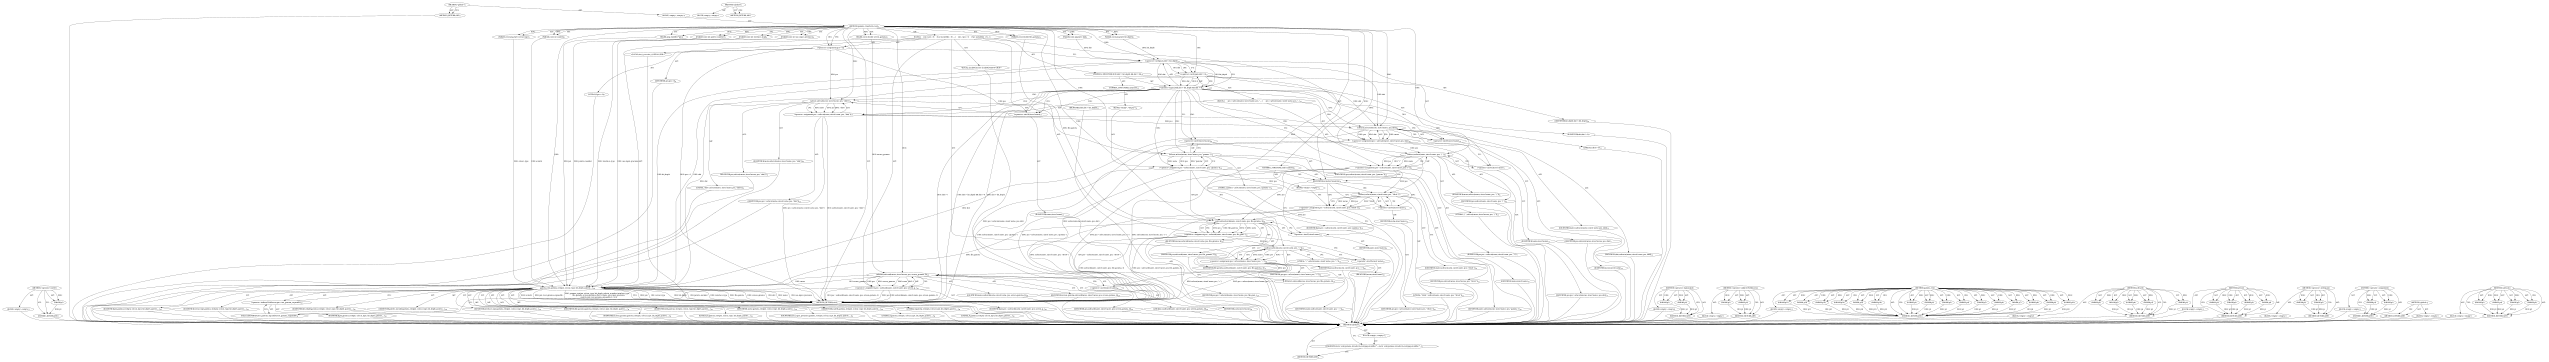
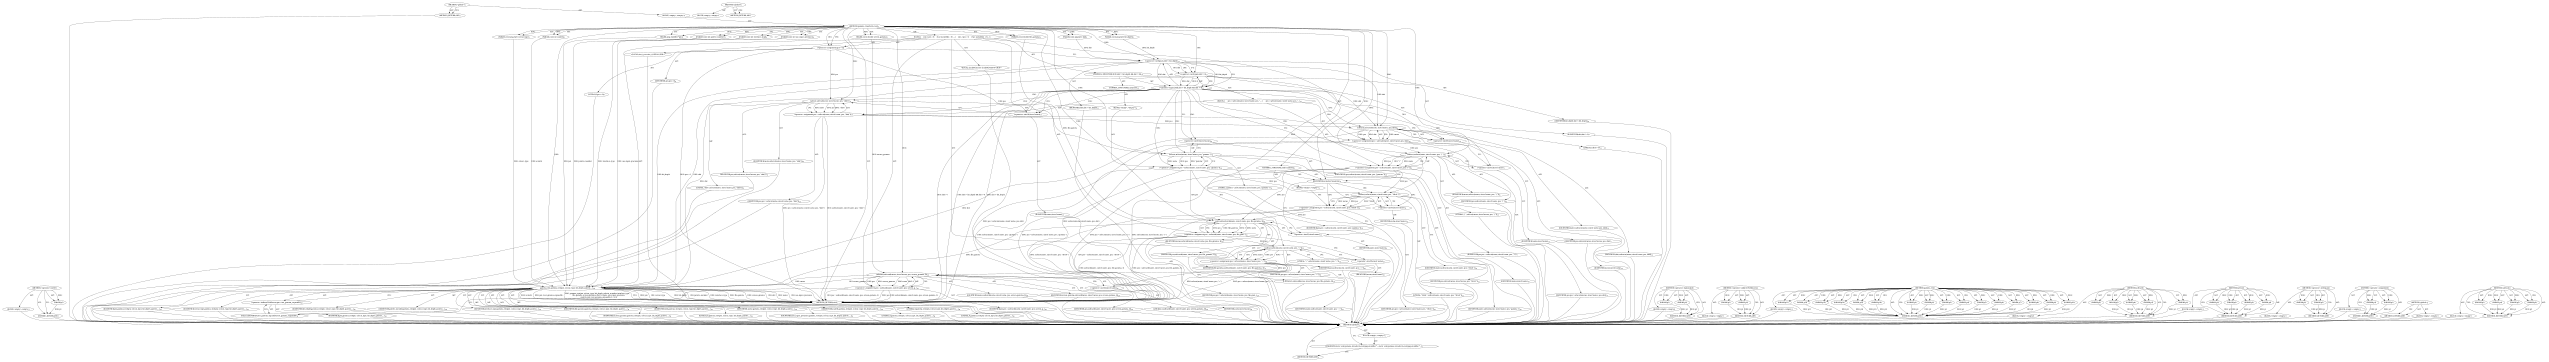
none -> (1092, 69)
